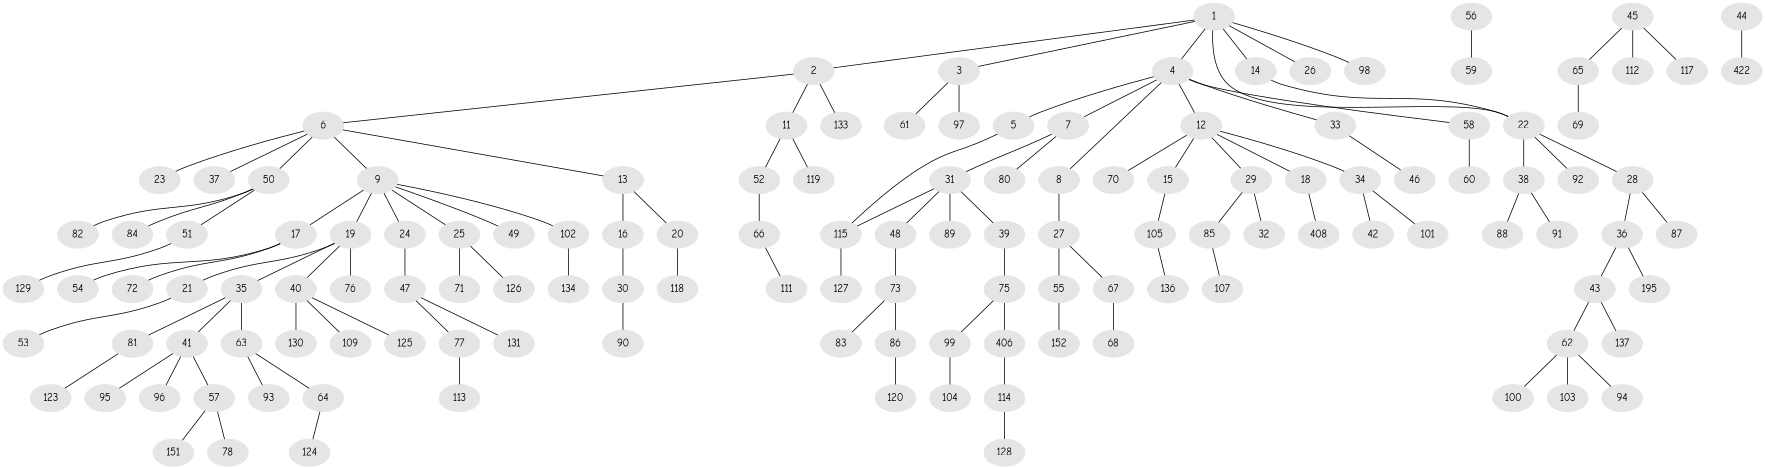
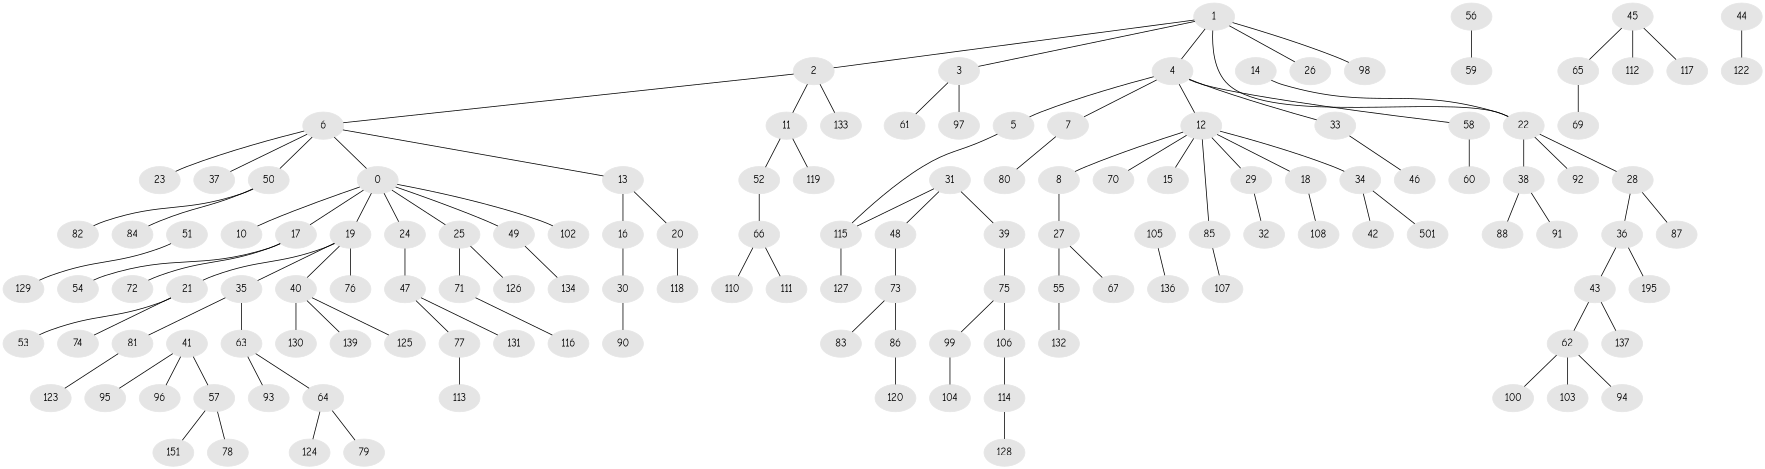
(1235, 44) -> none
(1742, 71) -> (1742, 71)
(1116, 126) -> (1129, 150)
(1009, 153) -> none
(378, 180) -> (378, 180)
(228, 207) -> none
(1162, 207) -> none
(1230, 207) -> (1205, 180)
none -> (241, 235)
(950, 235) -> none
(1319, 235) -> (1319, 235)
(1428, 235) -> (1428, 235)
(568, 262) -> (541, 262)
none -> (732, 289)
(214, 316) -> none
none -> (78, 344)
(350, 344) -> (350, 344)
none -> (568, 344)
(1004, 344) -> (1004, 344)
(1059, 344) -> (1059, 344)
(1113, 344) -> none
none -> (364, 453)
